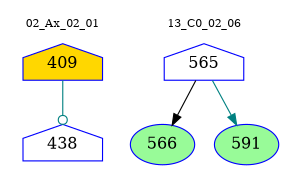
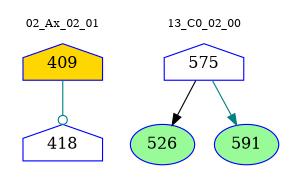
(205, 24) -> (205, 24)
(204, 64) -> (204, 64)
(63, 145) -> (63, 145)
(163, 145) -> (163, 145)
